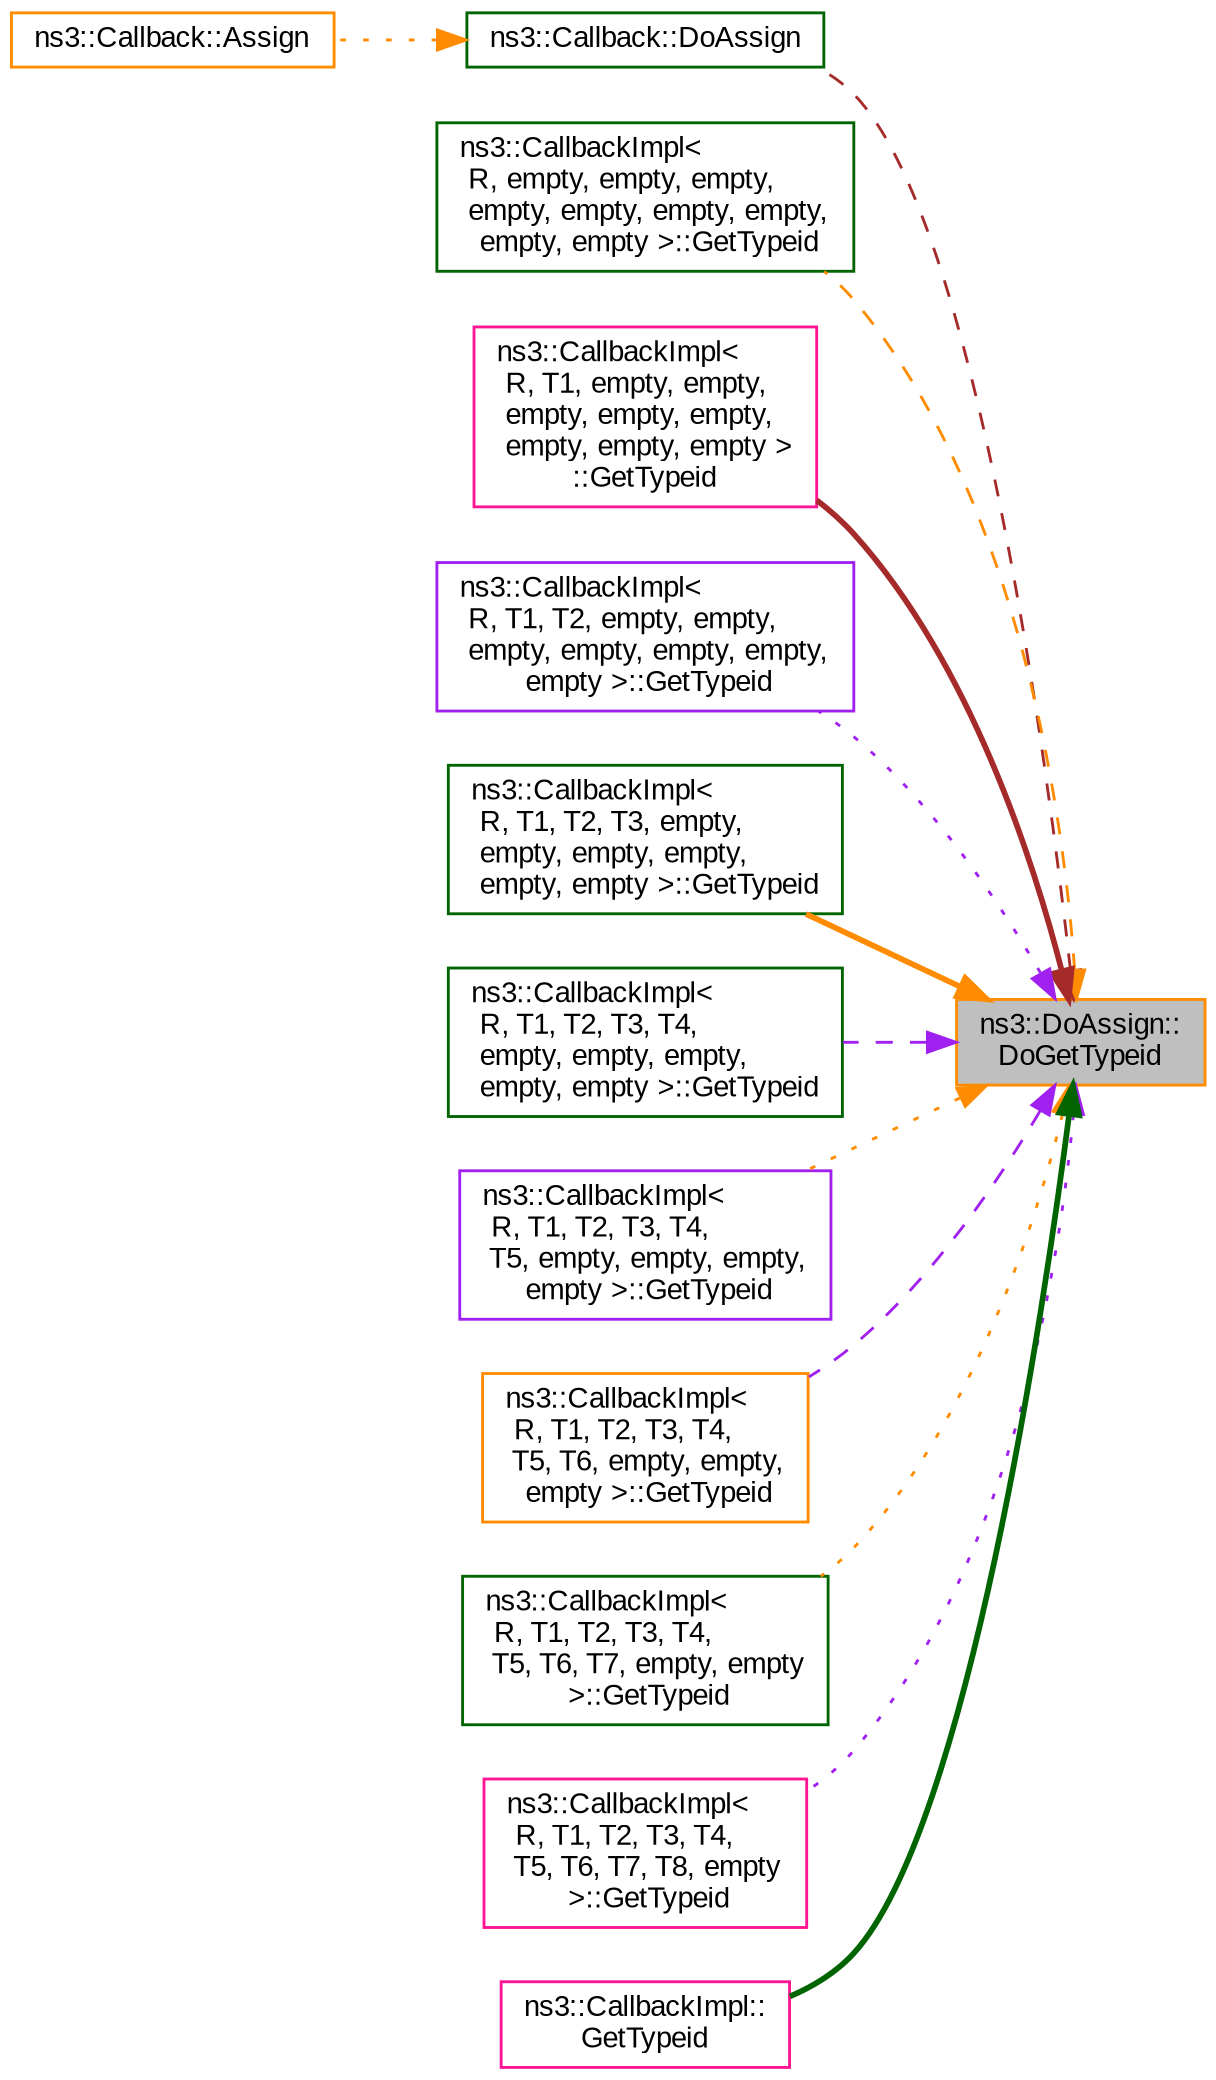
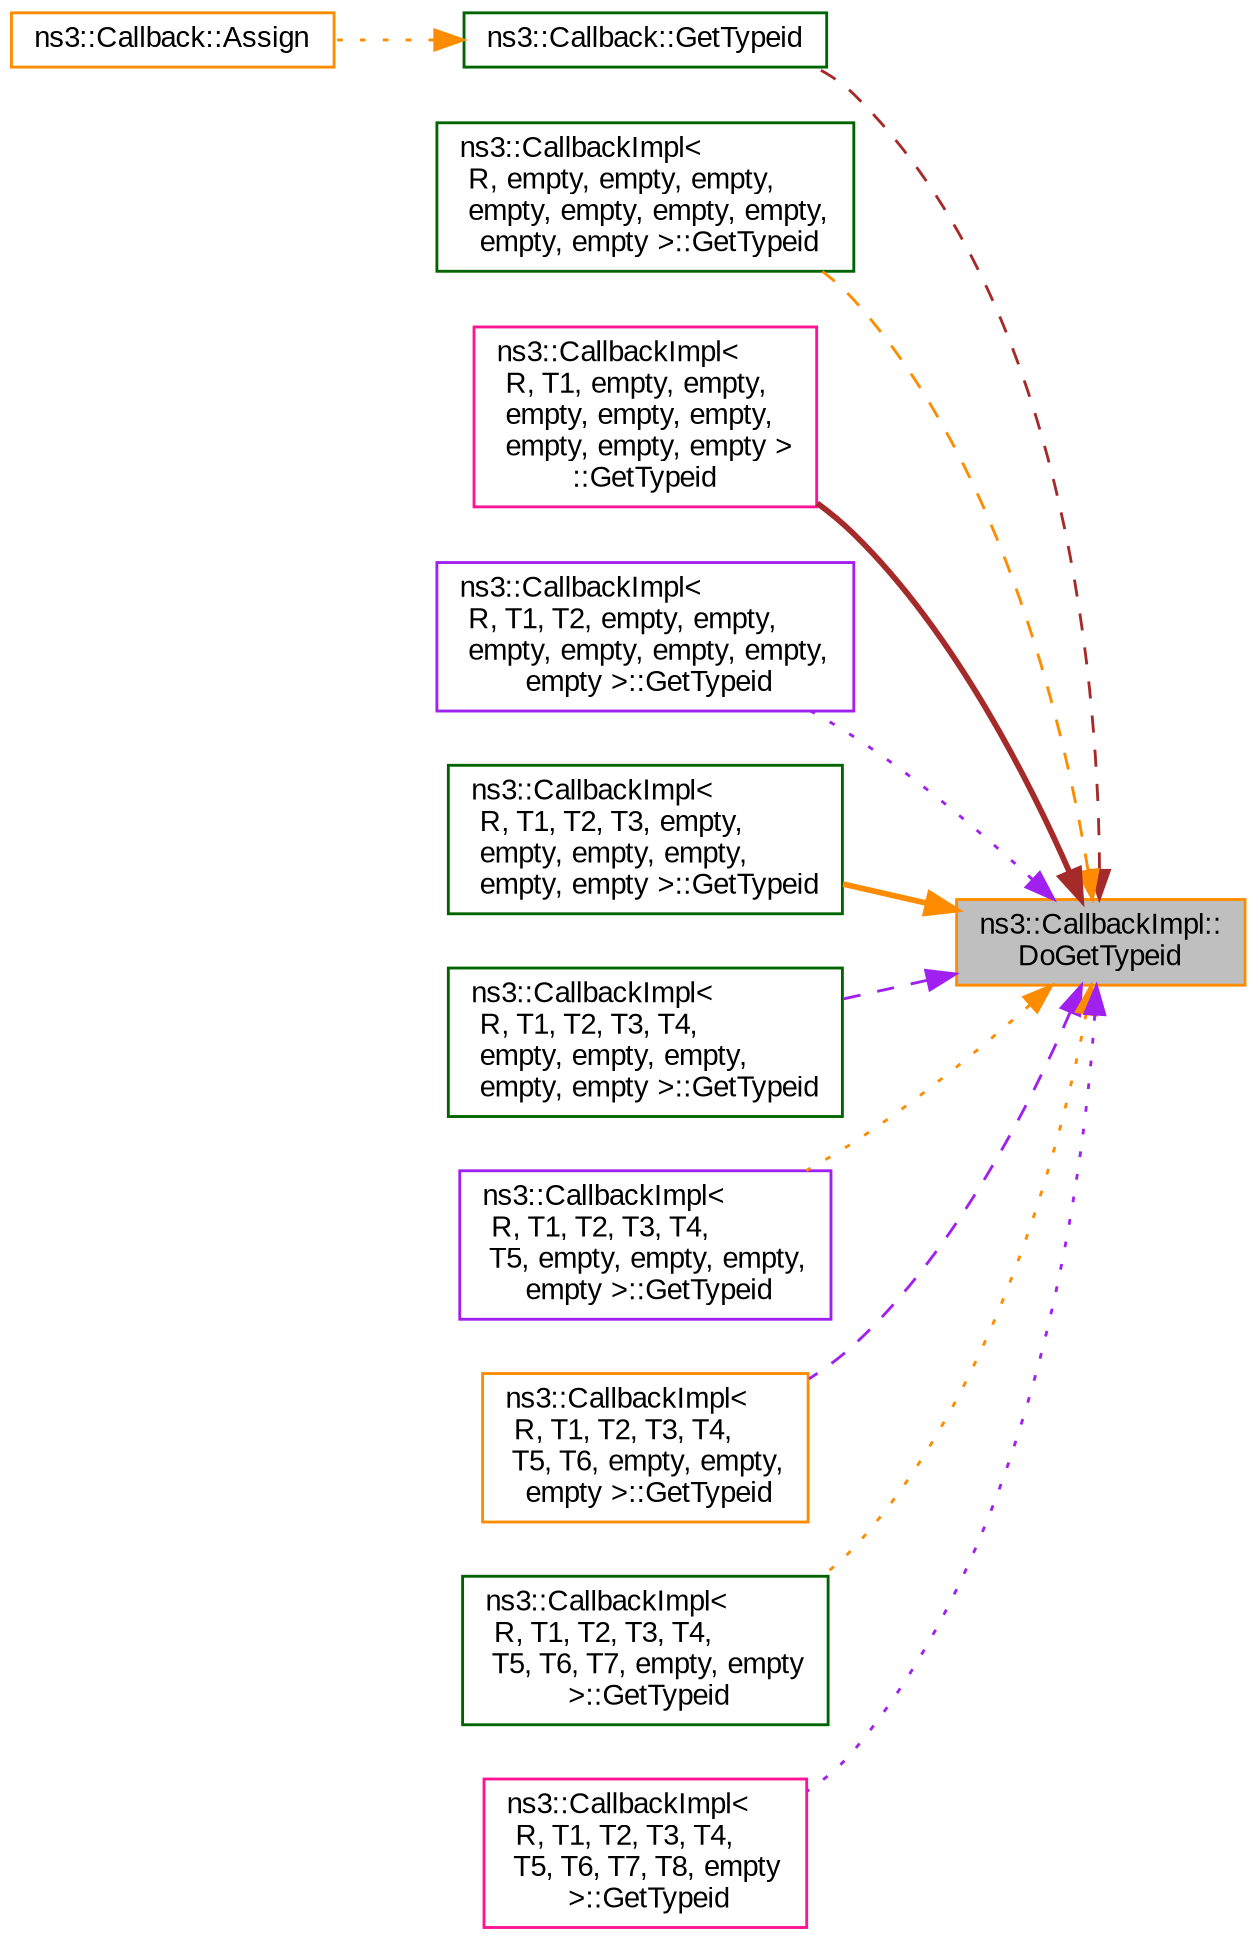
(645, 40) -> (645, 40)
(1081, 1042) -> (1101, 942)
(645, 2025) -> none
